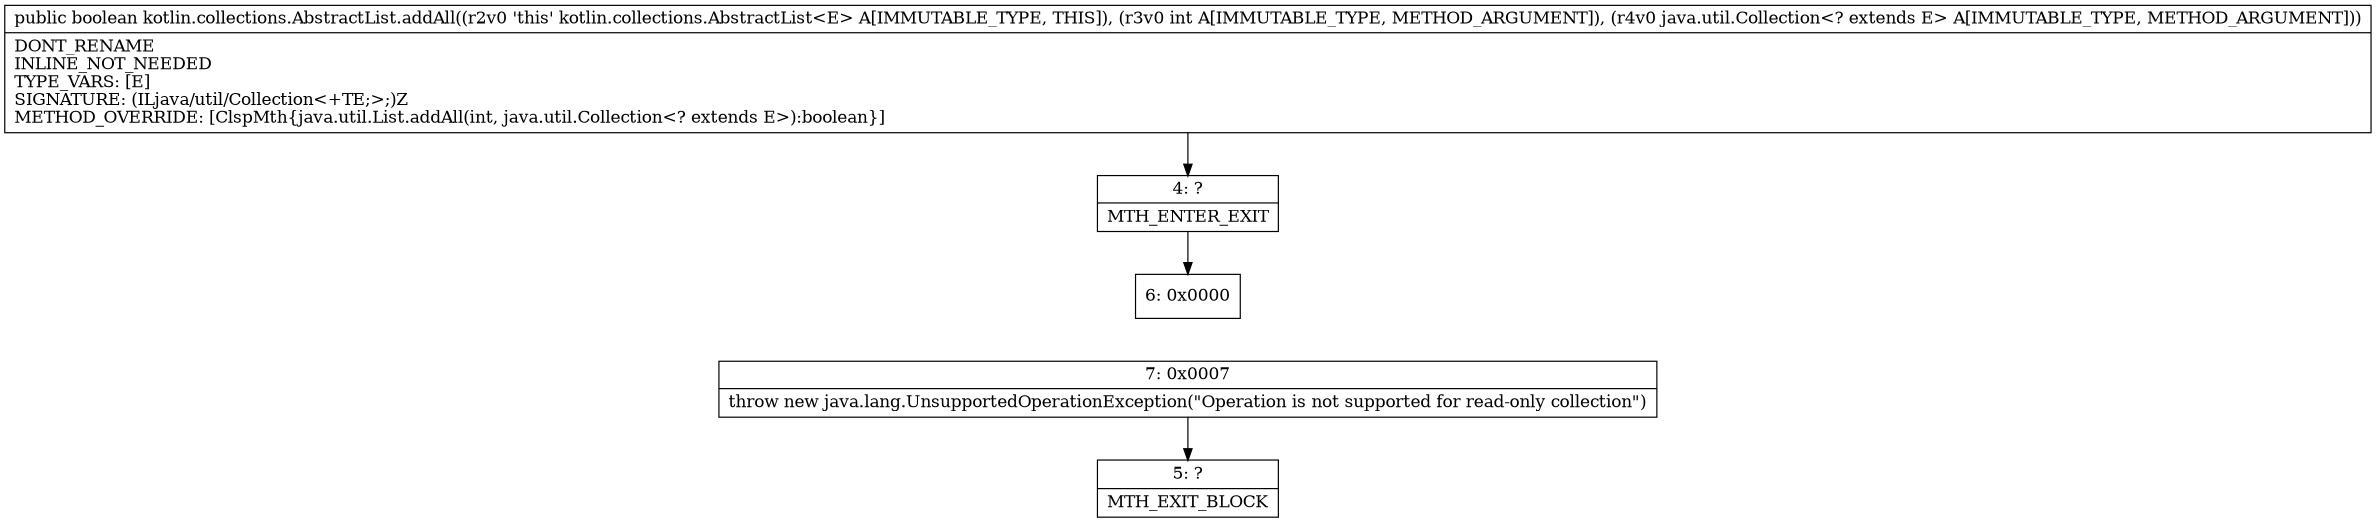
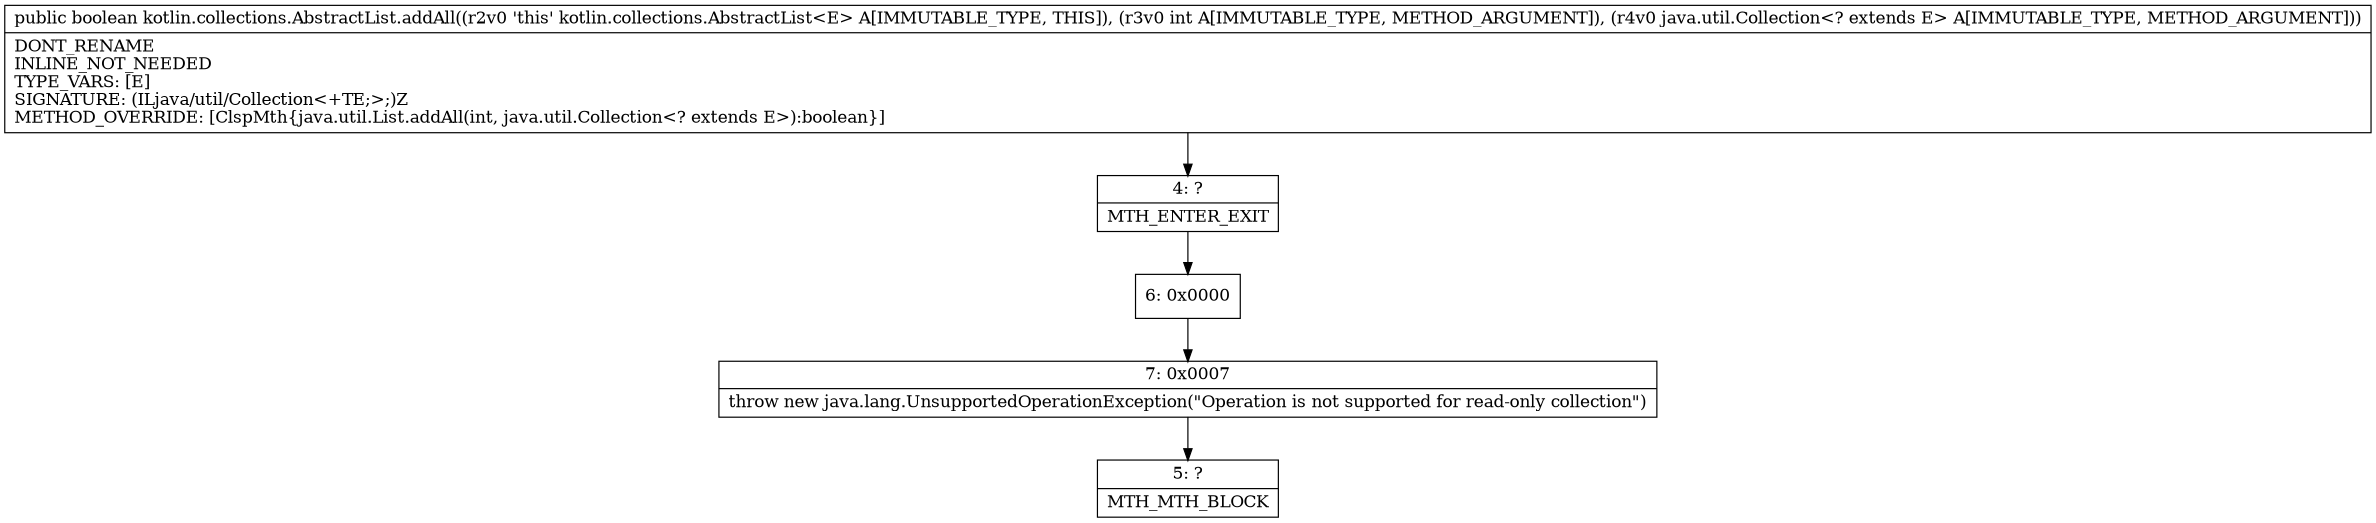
none -> (1188, 334)
(1188, 502) -> (1188, 502)
